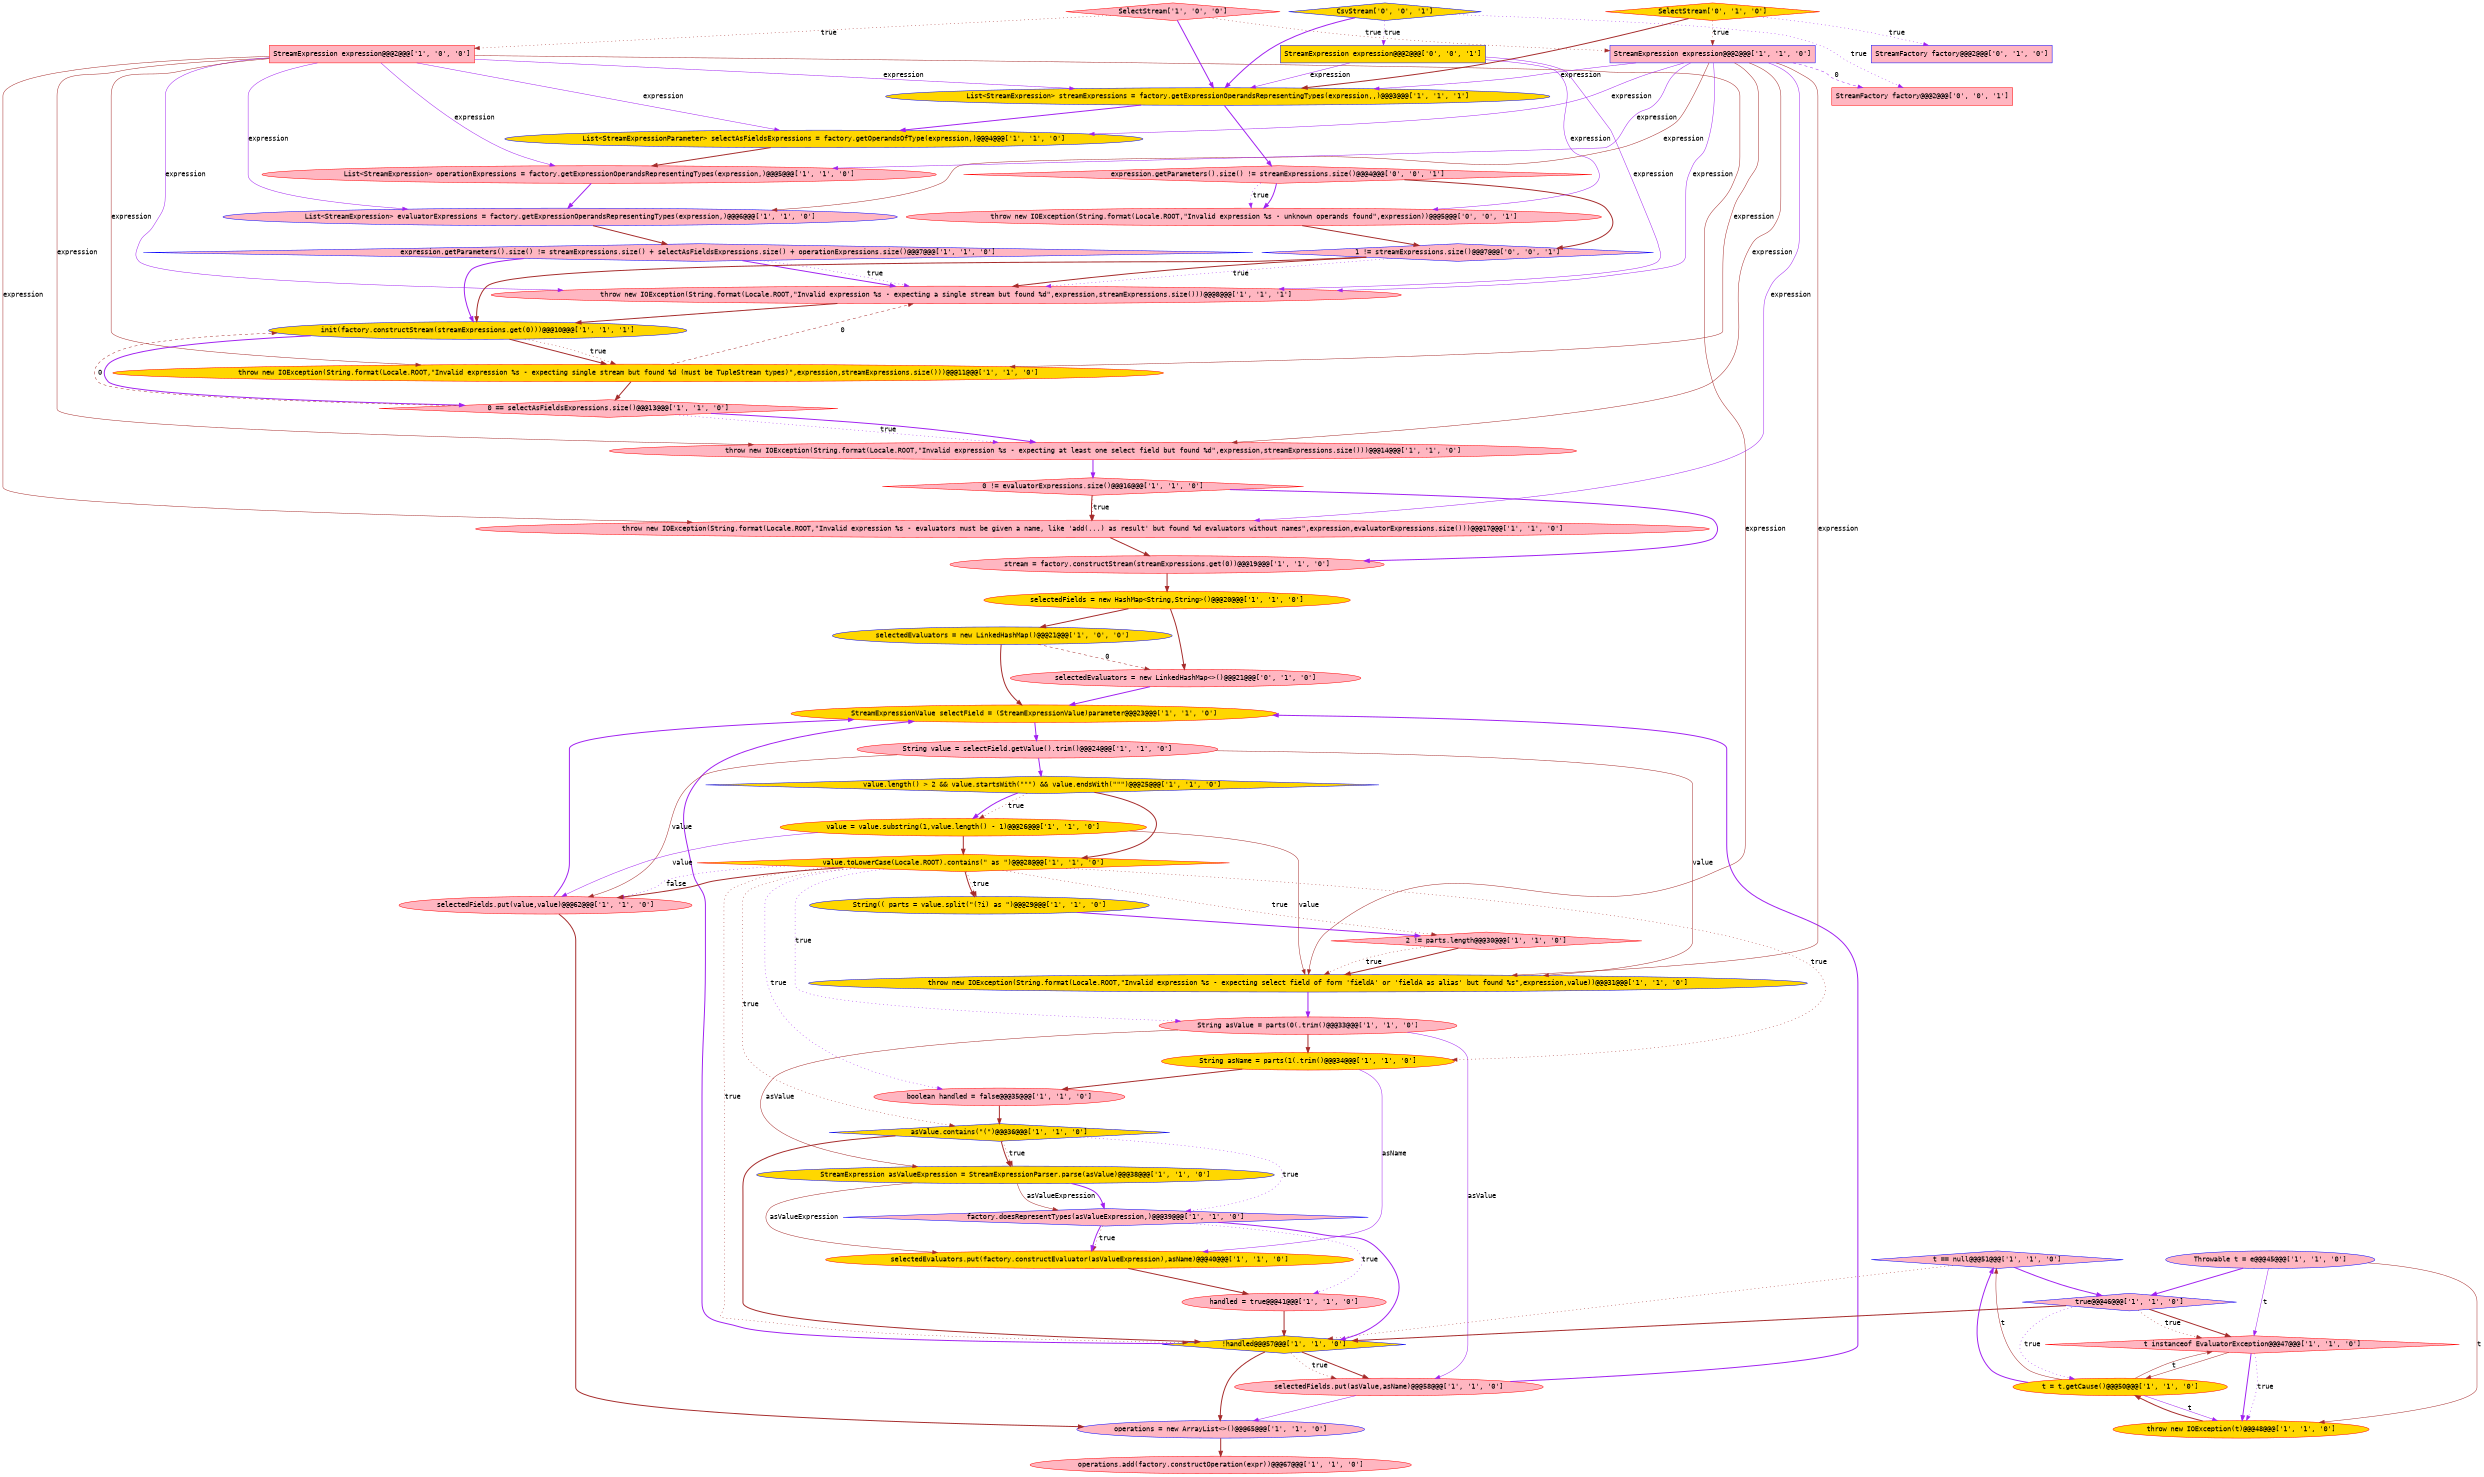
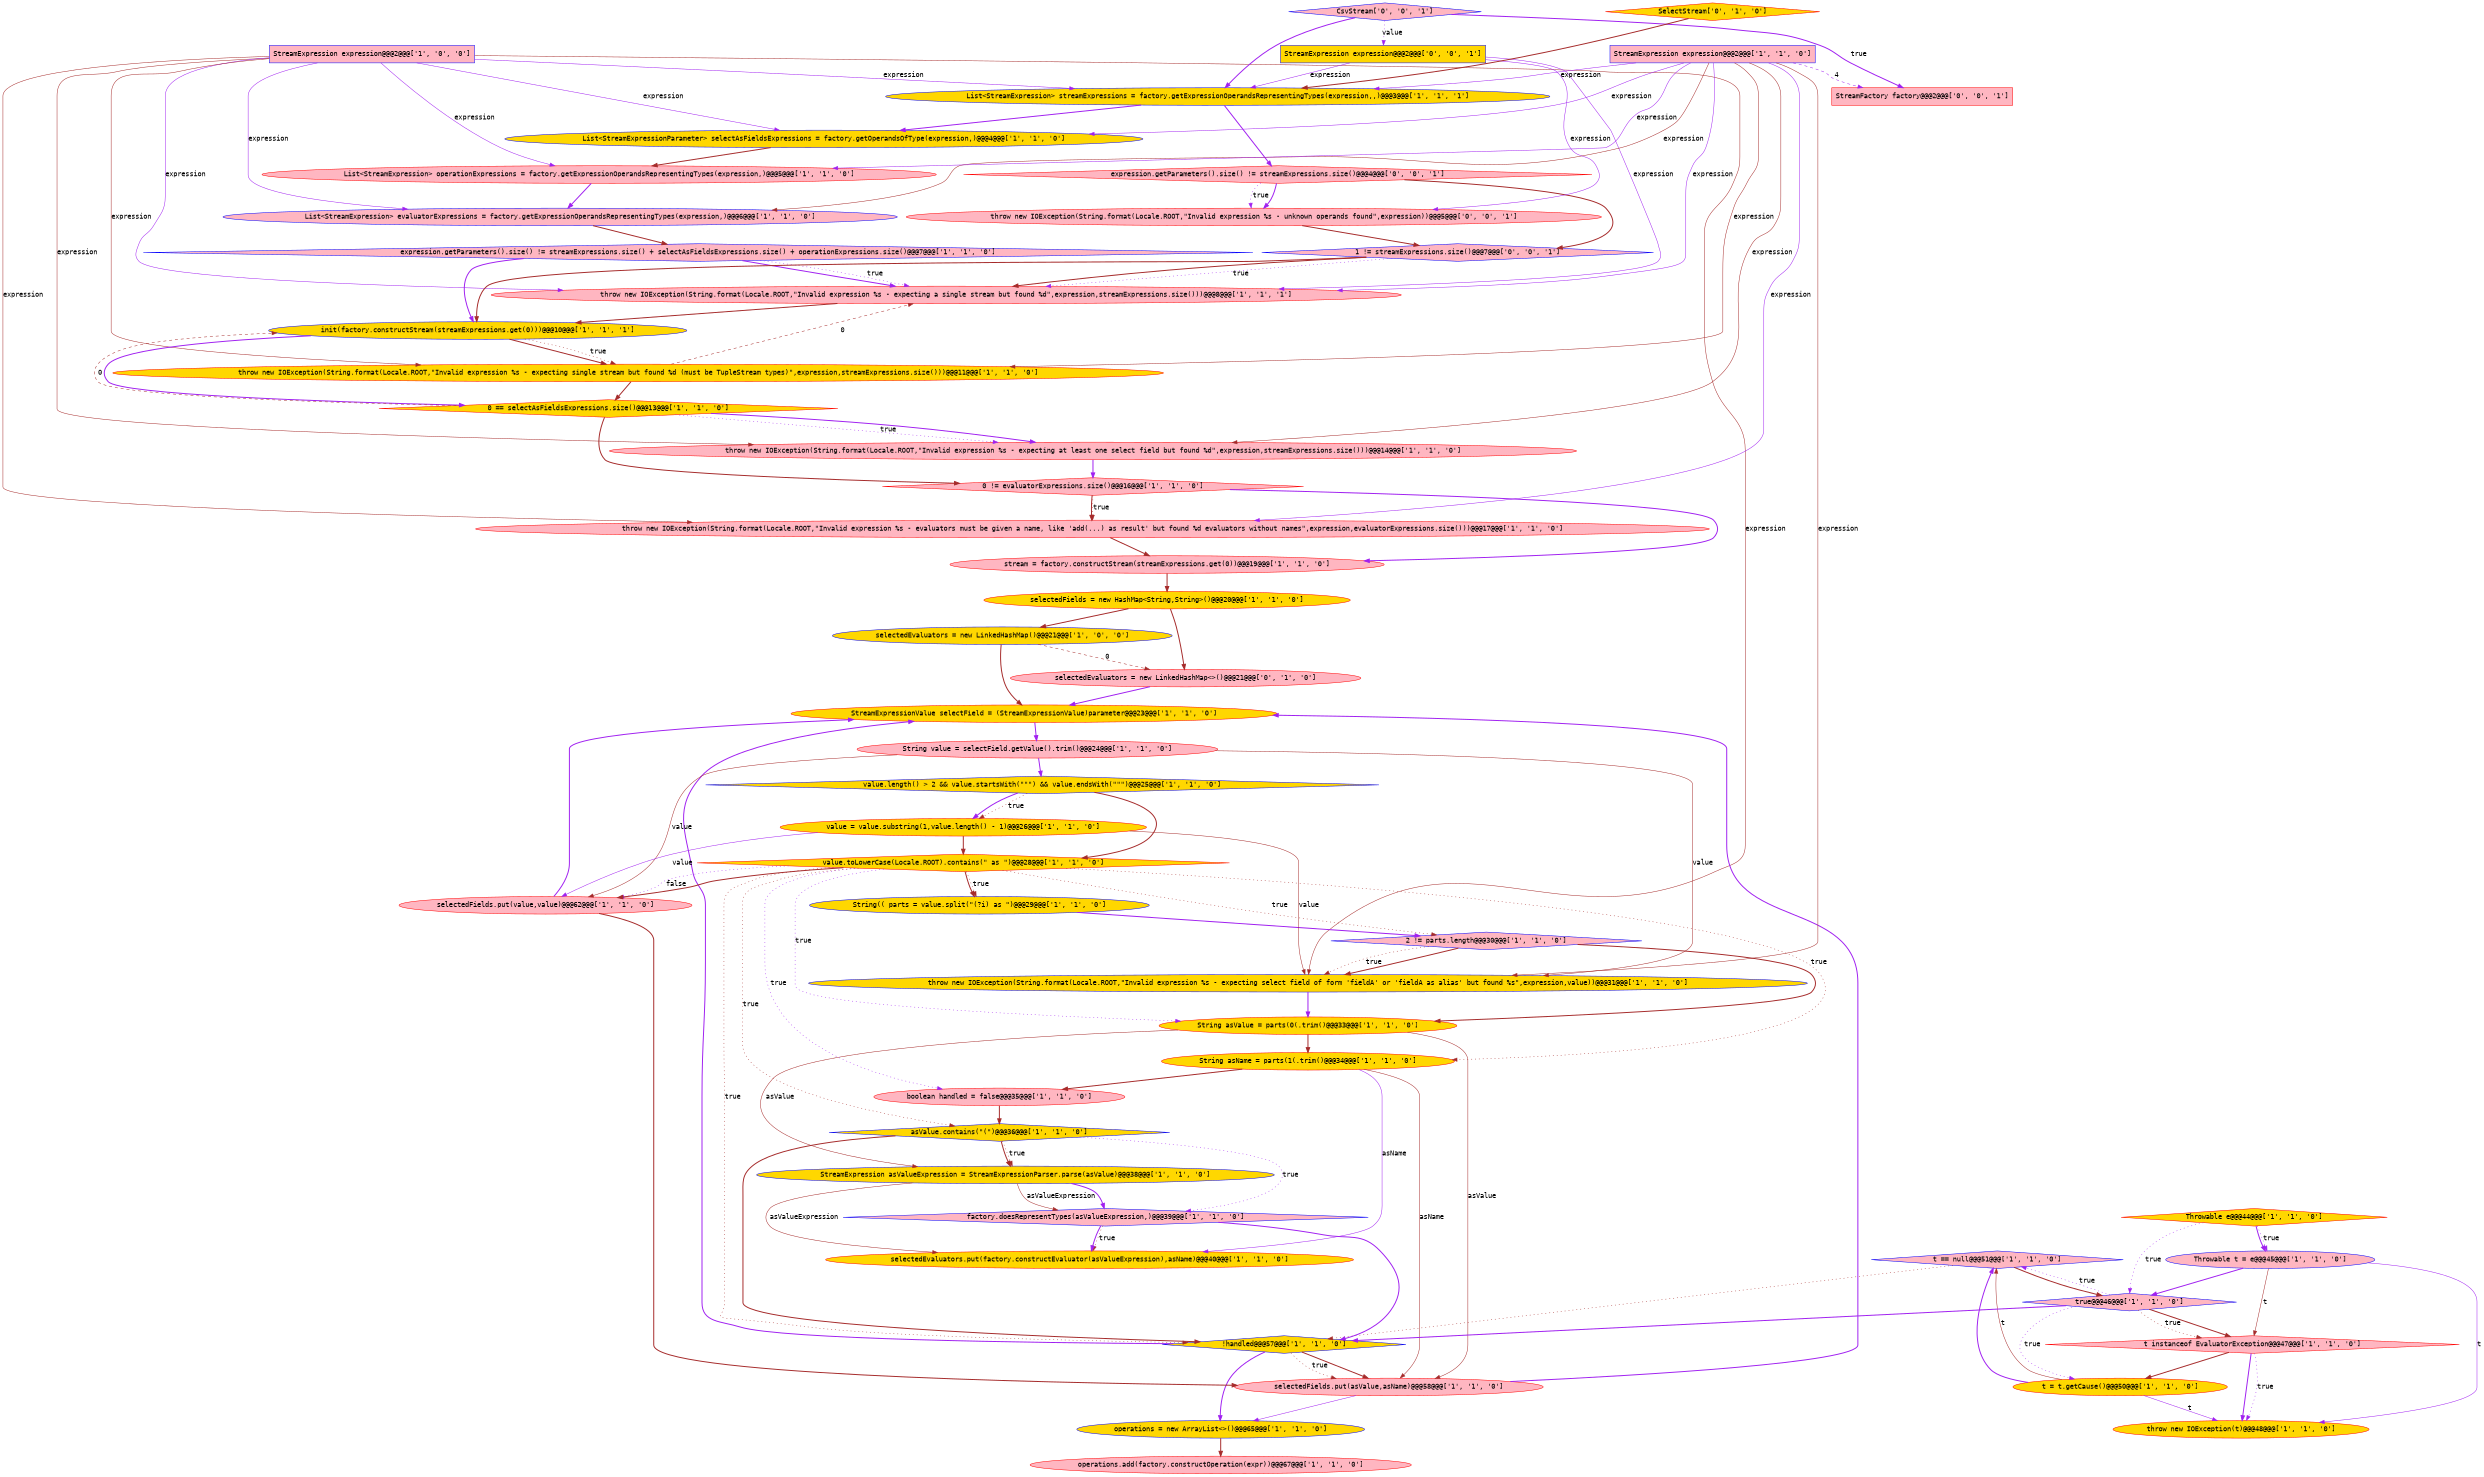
(1173, 12) -> none
(1385, 12) -> (1385, 12)
(1681, 25) -> (1681, 25)
(1713, 30) -> none
(1392, 33) -> (1392, 33)
(372, 54) -> (372, 54)
(1962, 54) -> none
(1837, 75) -> (1837, 75)
(608, 409) -> (608, 409)
none -> (757, 476)
(1486, 941) -> (1486, 941)
none -> (1755, 1003)
(1308, 1026) -> (1308, 1026)
(1468, 1190) -> (1468, 1190)
none -> (1420, 1206)
none -> (2254, 1217)
none -> (2068, 1281)
(2055, 1283) -> (2055, 1283)
(2262, 1300) -> (2262, 1300)
(1284, 1302) -> none
(1712, 1323) -> (1712, 1323)
(2170, 1363) -> none
(2477, 1363) -> (2477, 1363)
(2190, 1365) -> (2190, 1365)
(1232, 1376) -> (1232, 1376)
(587, 1395) -> (707, 1362)
(2170, 1411) -> none
(1221, 1429) -> (1221, 1429)
